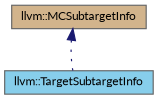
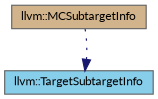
(71, 56) -> (87, 44)
